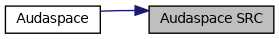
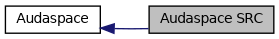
(118, 11) -> (132, 29)
